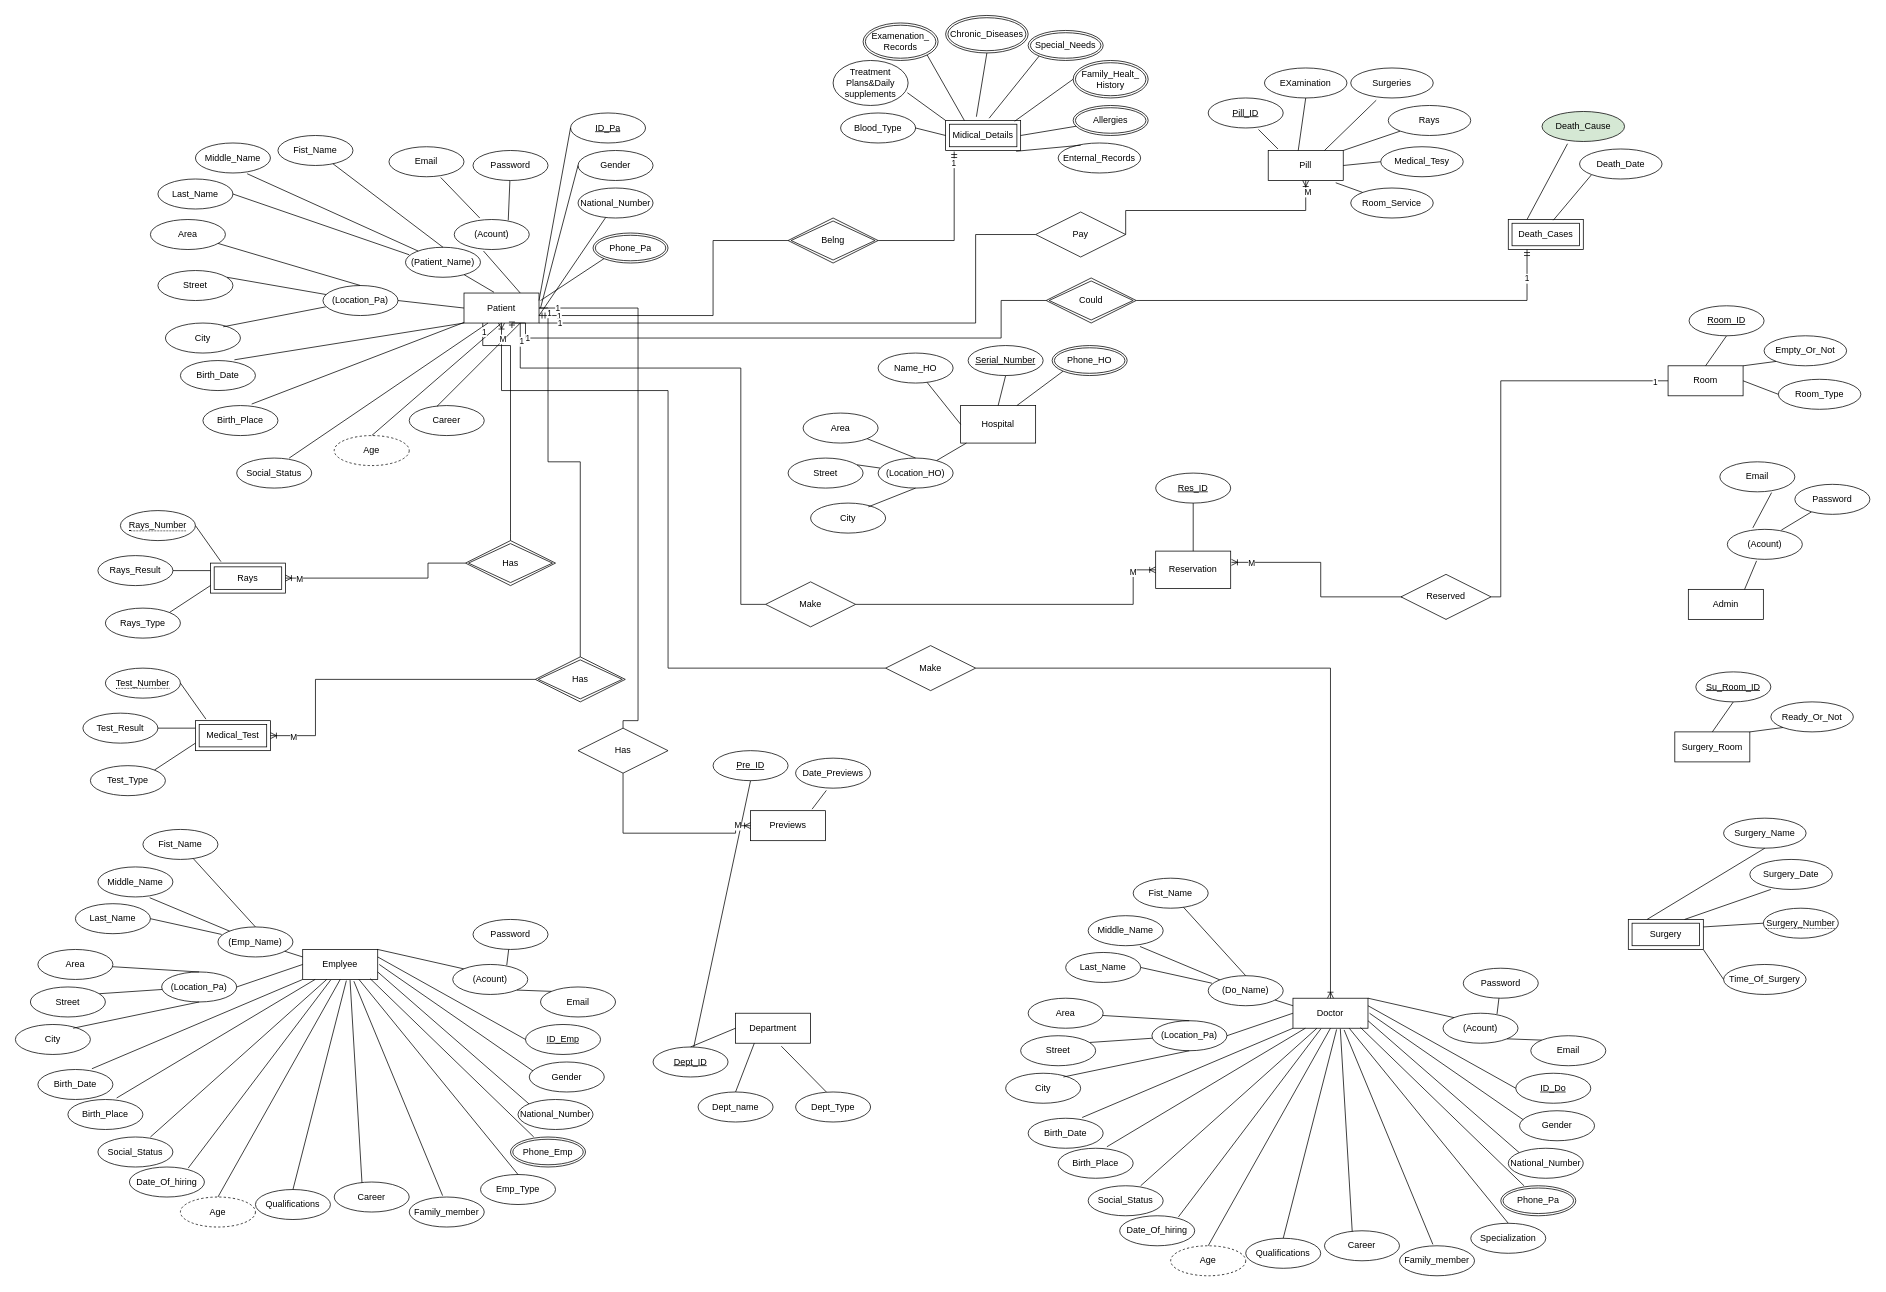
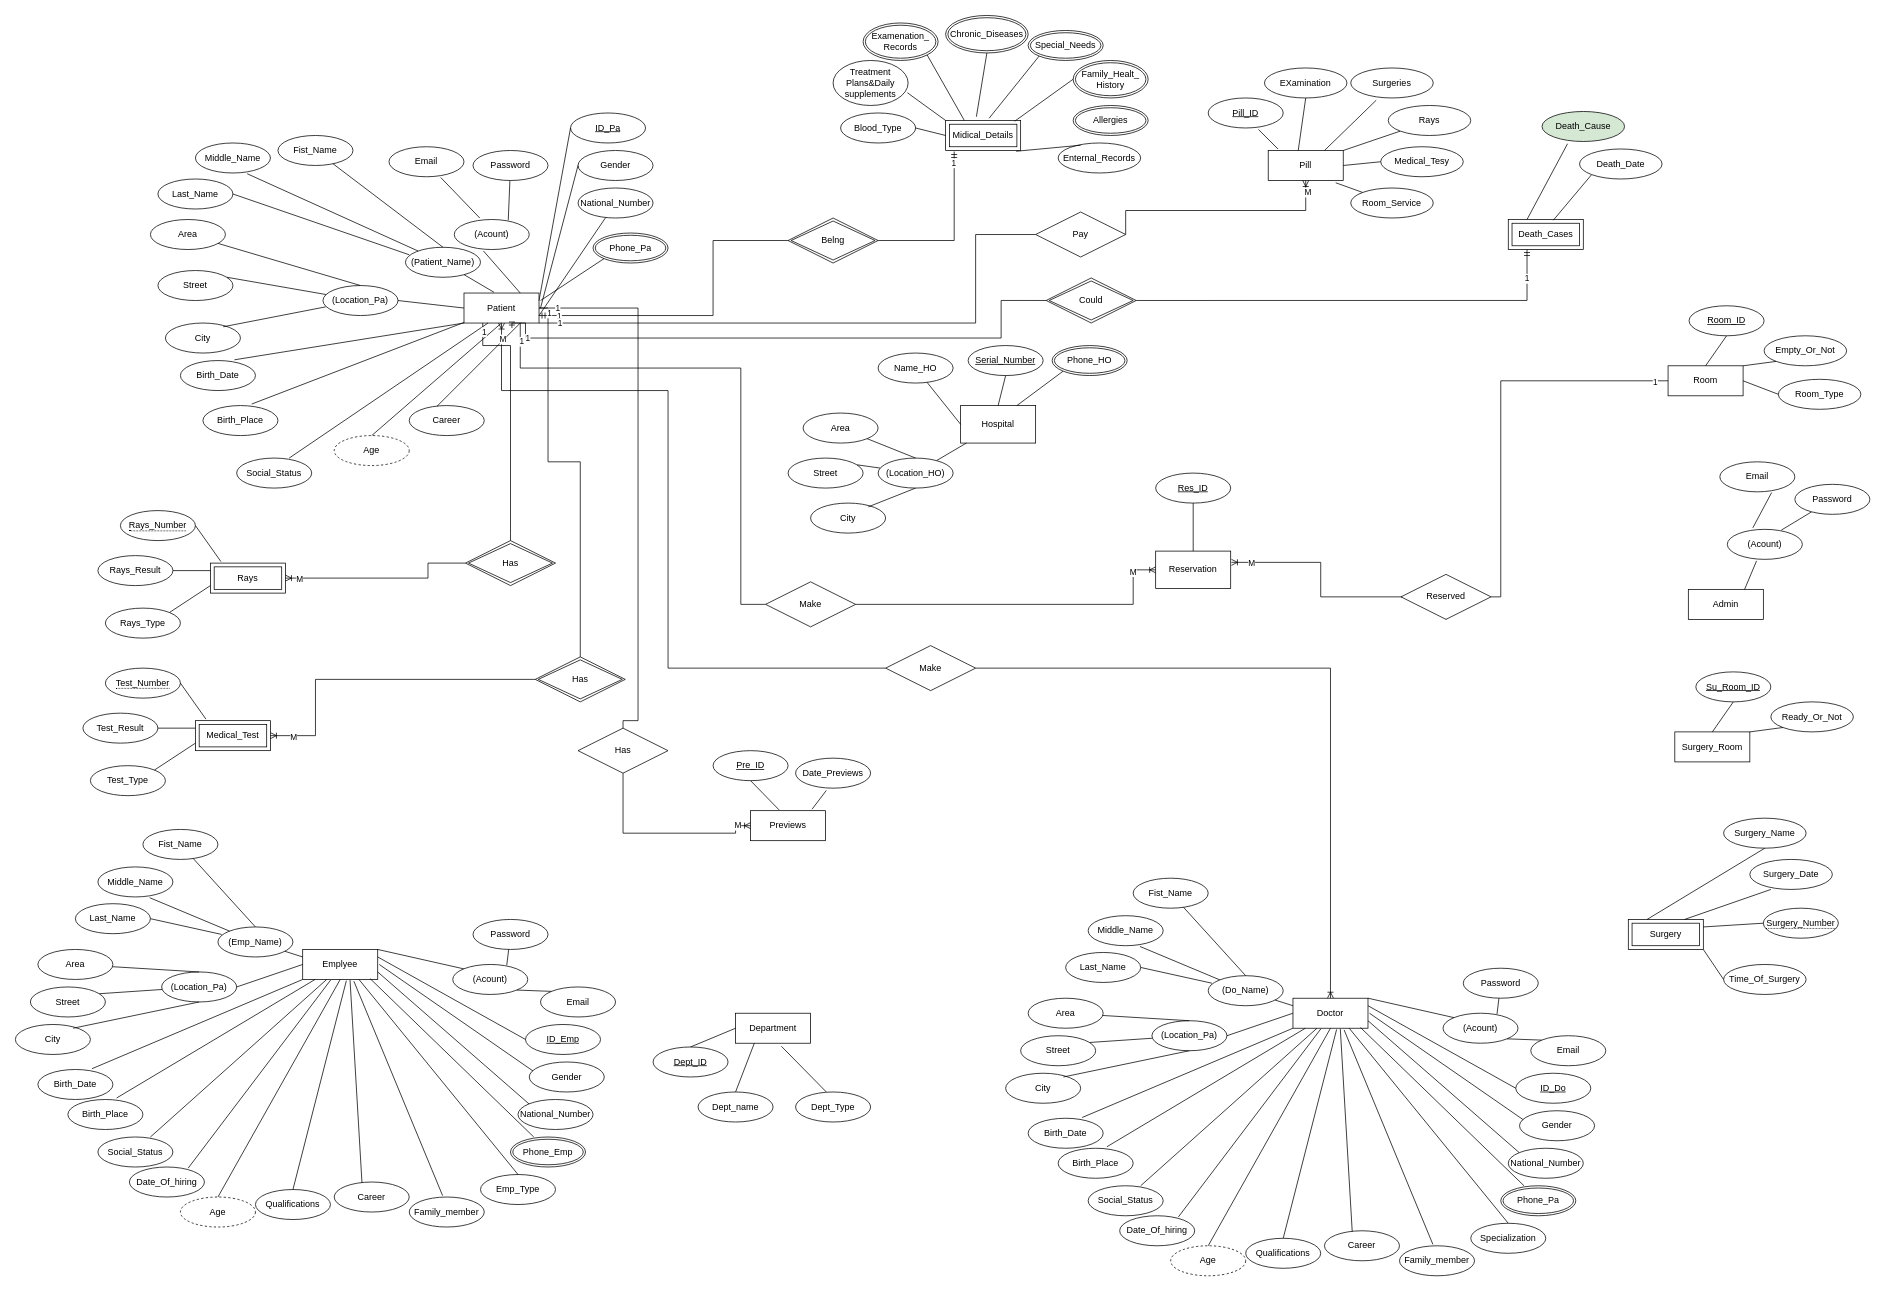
(1048, 131) -> none
(722, 913) -> (765, 795)
